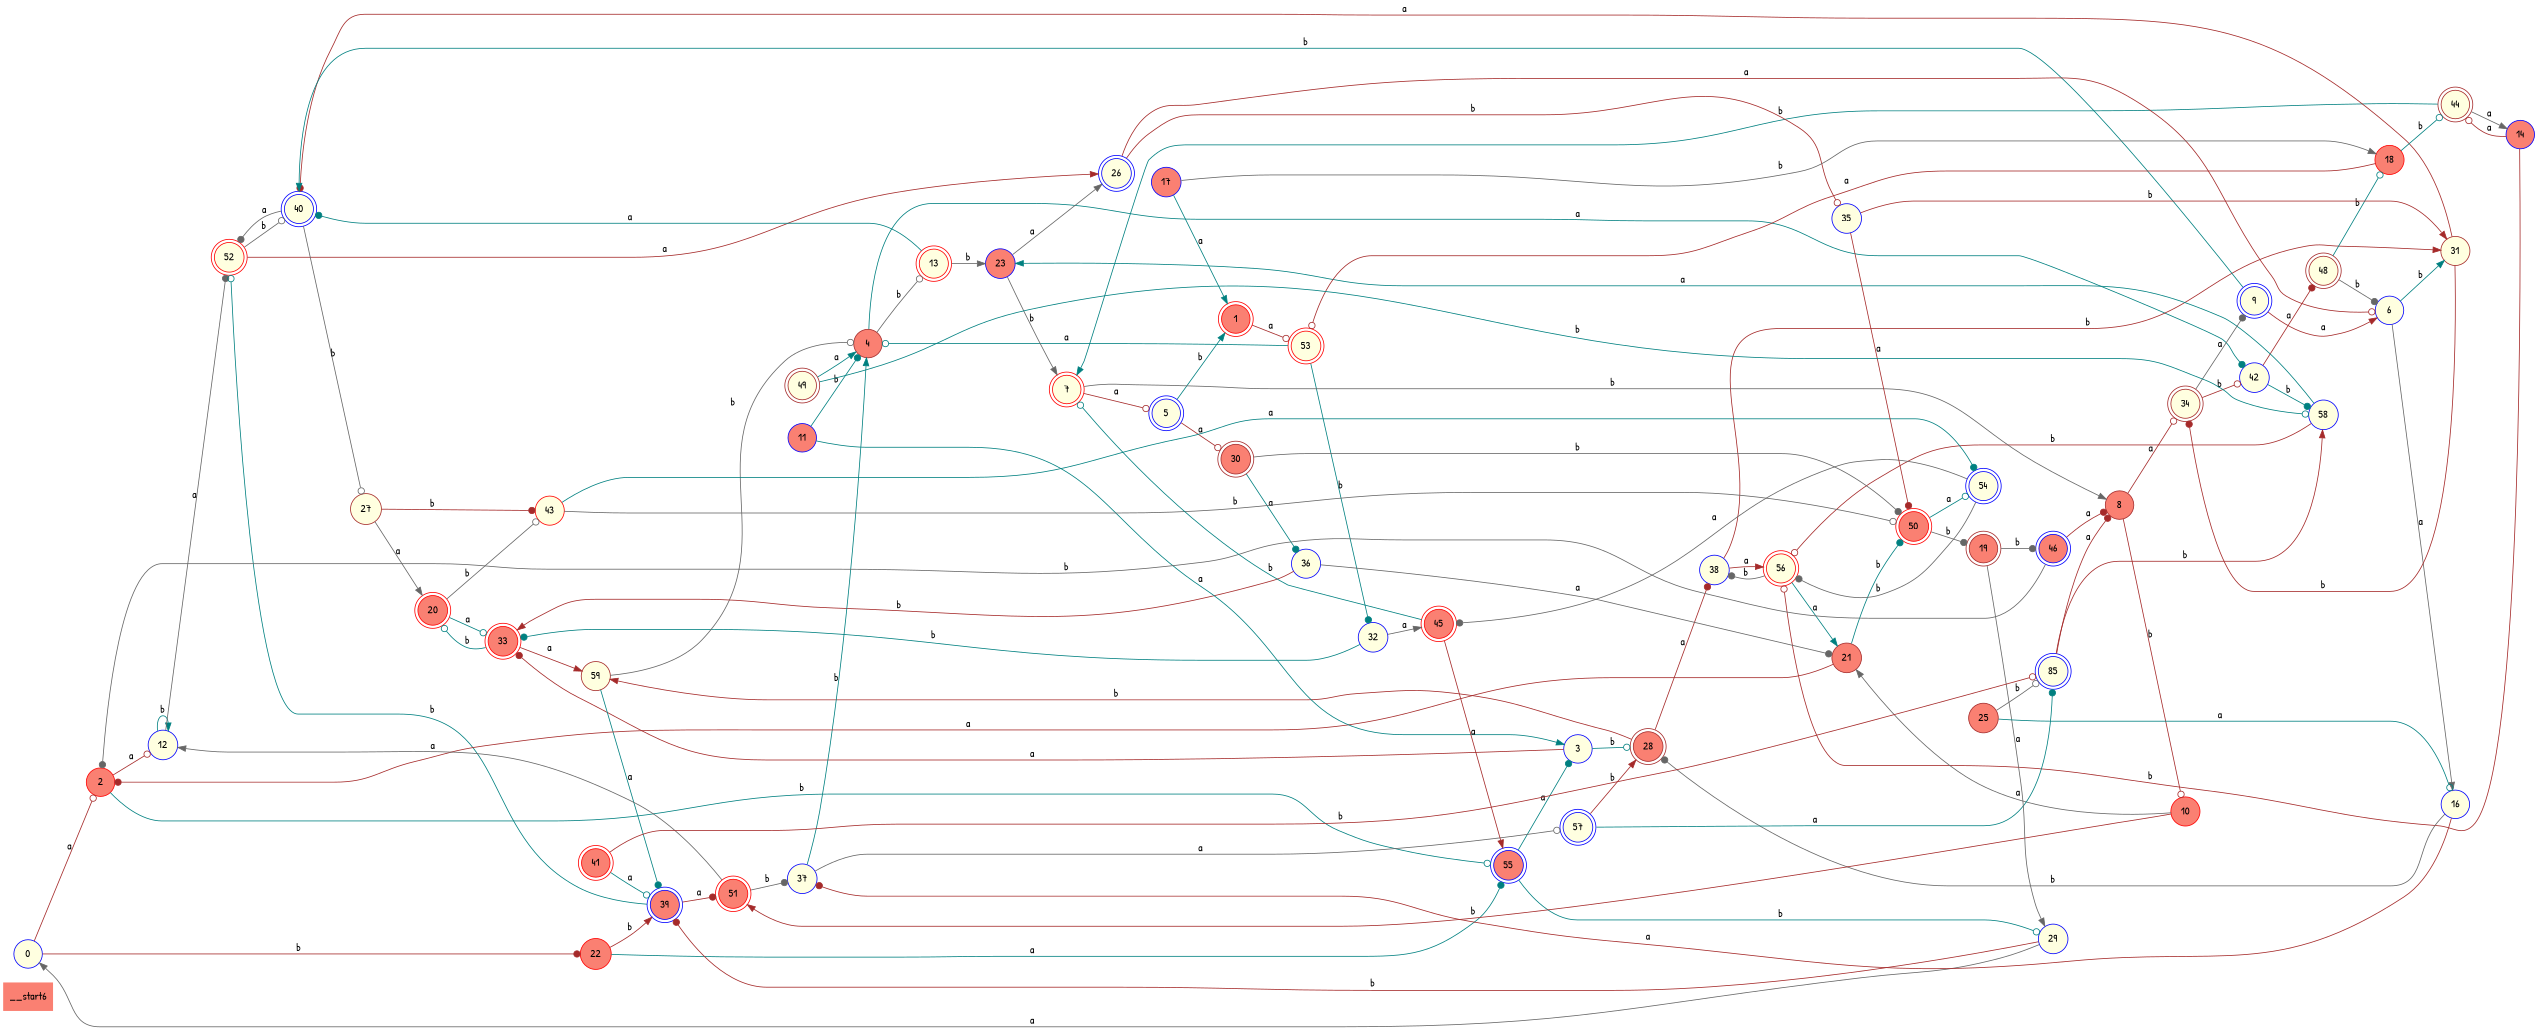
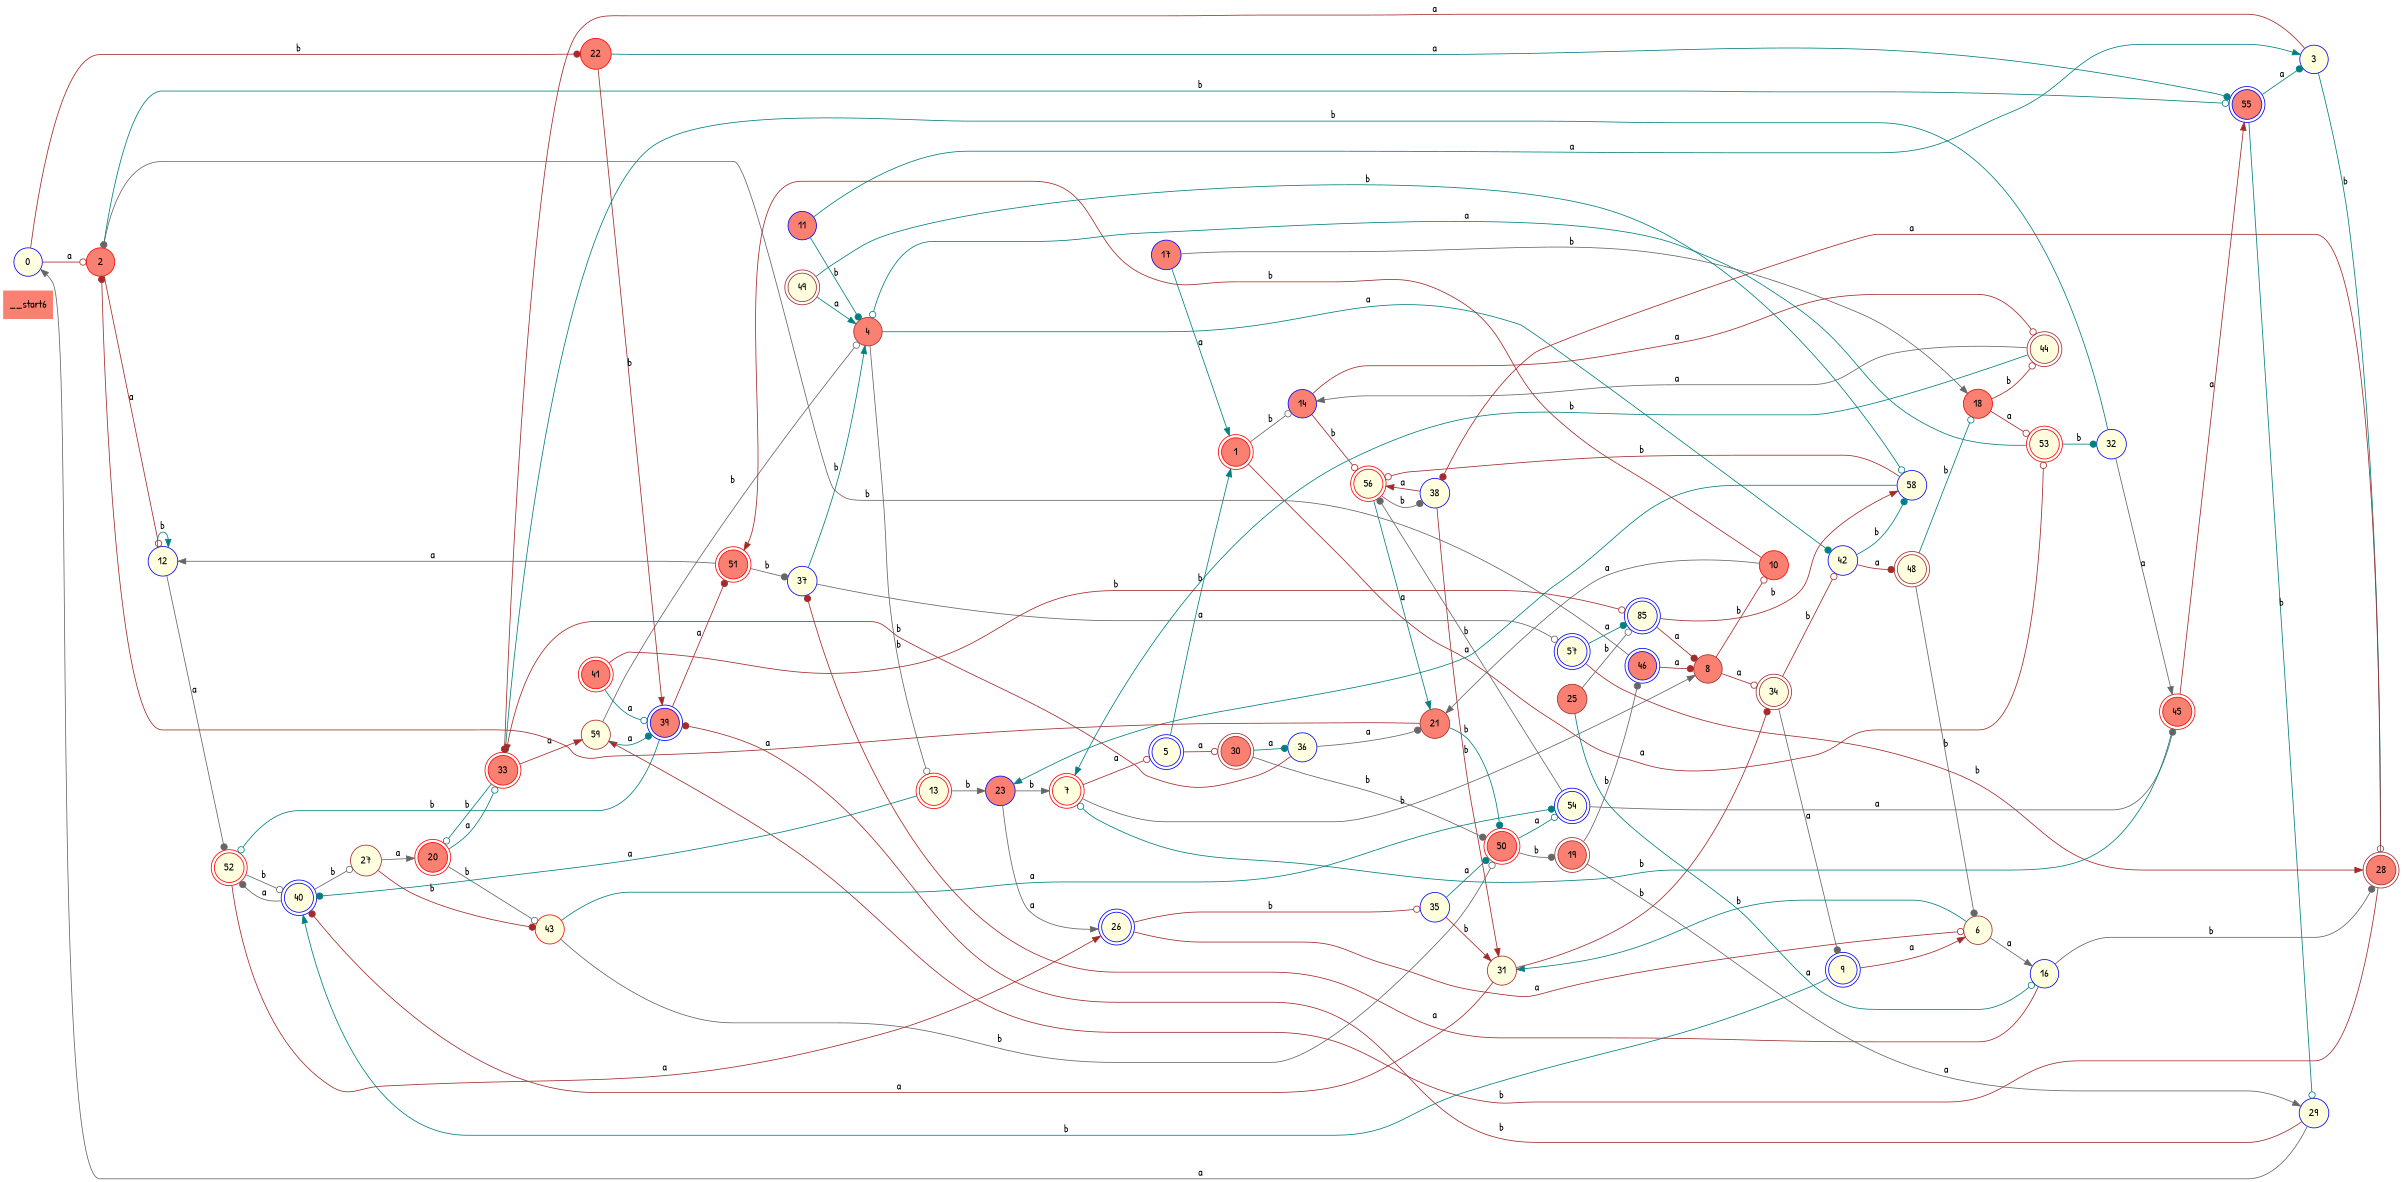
(2419, 135) -> (2013, 386)
(2389, 310) -> (1978, 930)
(1879, 368) -> (1468, 877)
none -> (1268, 429)
